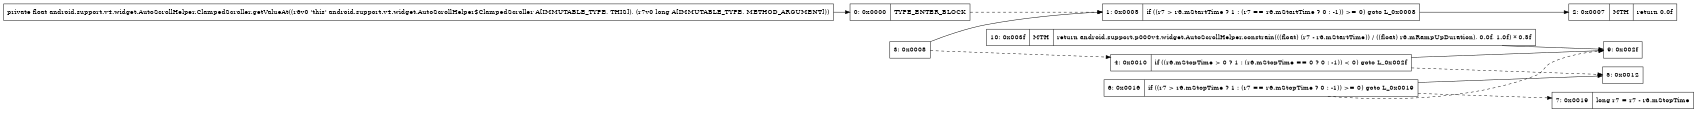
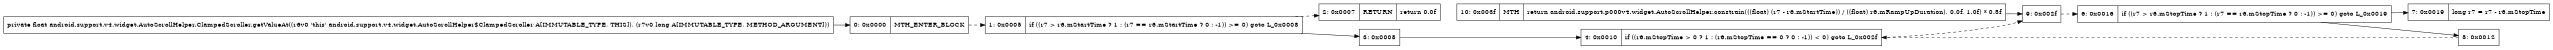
(930, 12) -> (930, 25)
(1492, 12) -> (1305, 16)
(1621, 12) -> (1378, 12)
(1013, 20) -> (1328, 35)
(1018, 54) -> (1488, 37)
(1505, 54) -> (1950, 33)
(1505, 71) -> (2172, 37)
(1474, 92) -> (2067, 14)
(1483, 96) -> (2397, 13)
